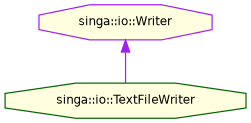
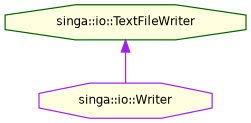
(126, 68) -> (126, 68)
